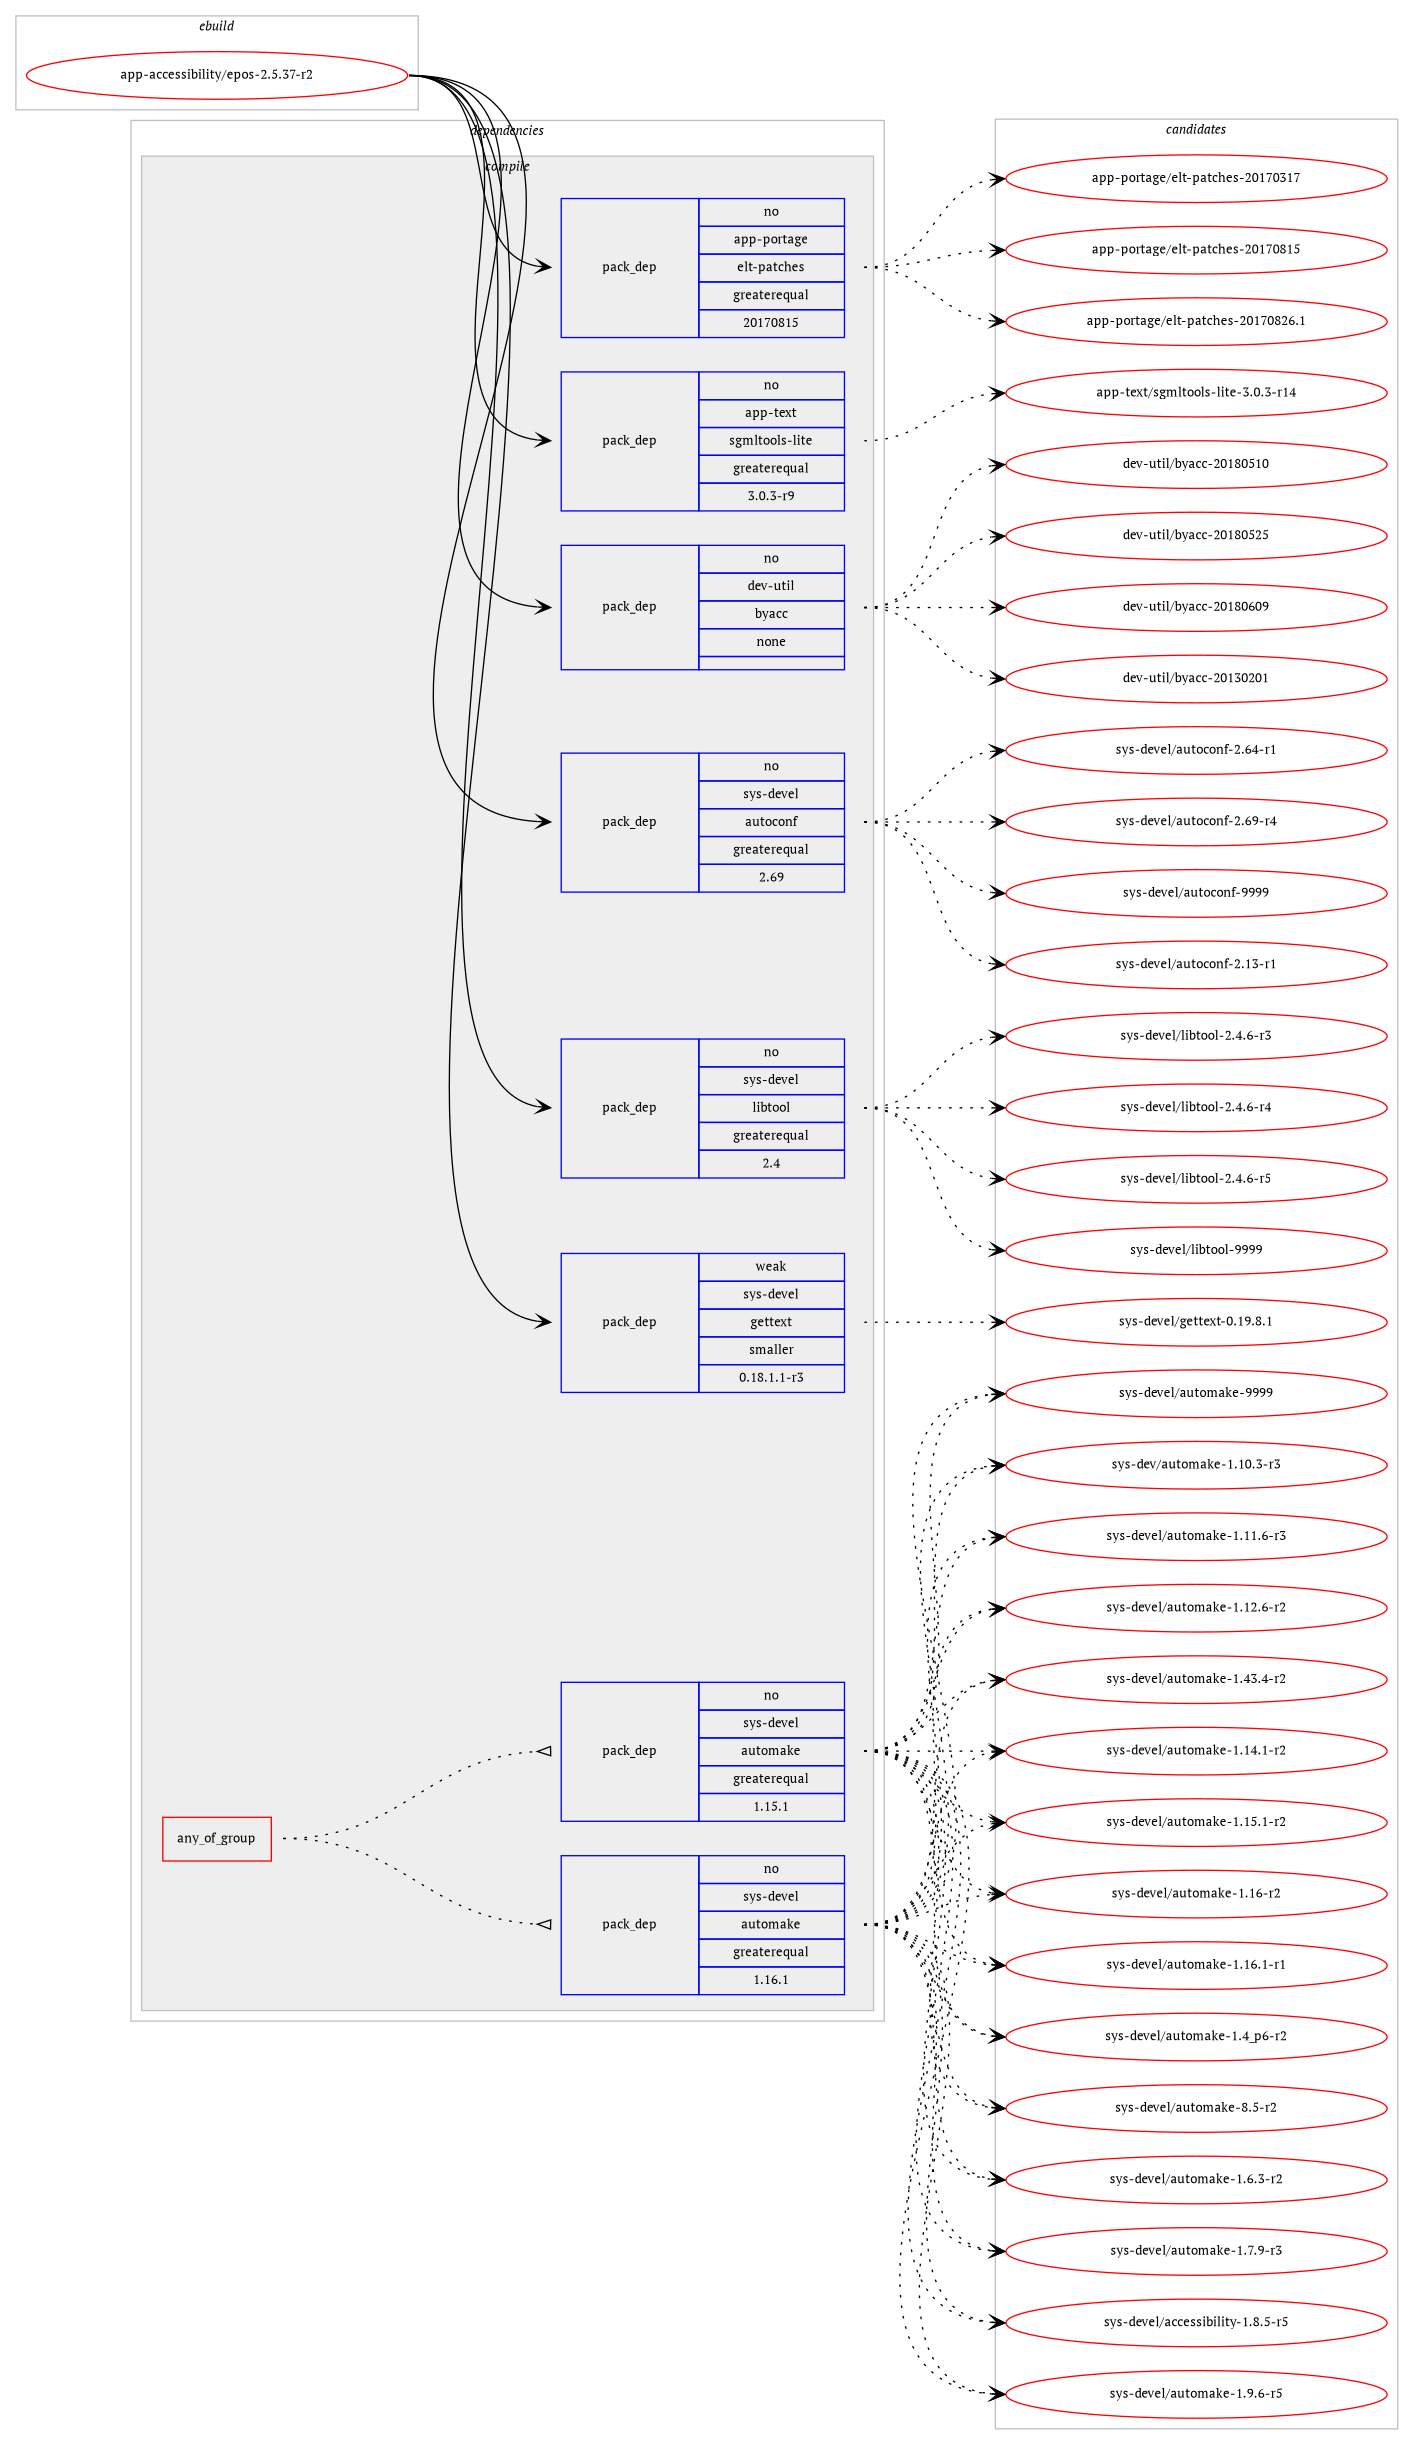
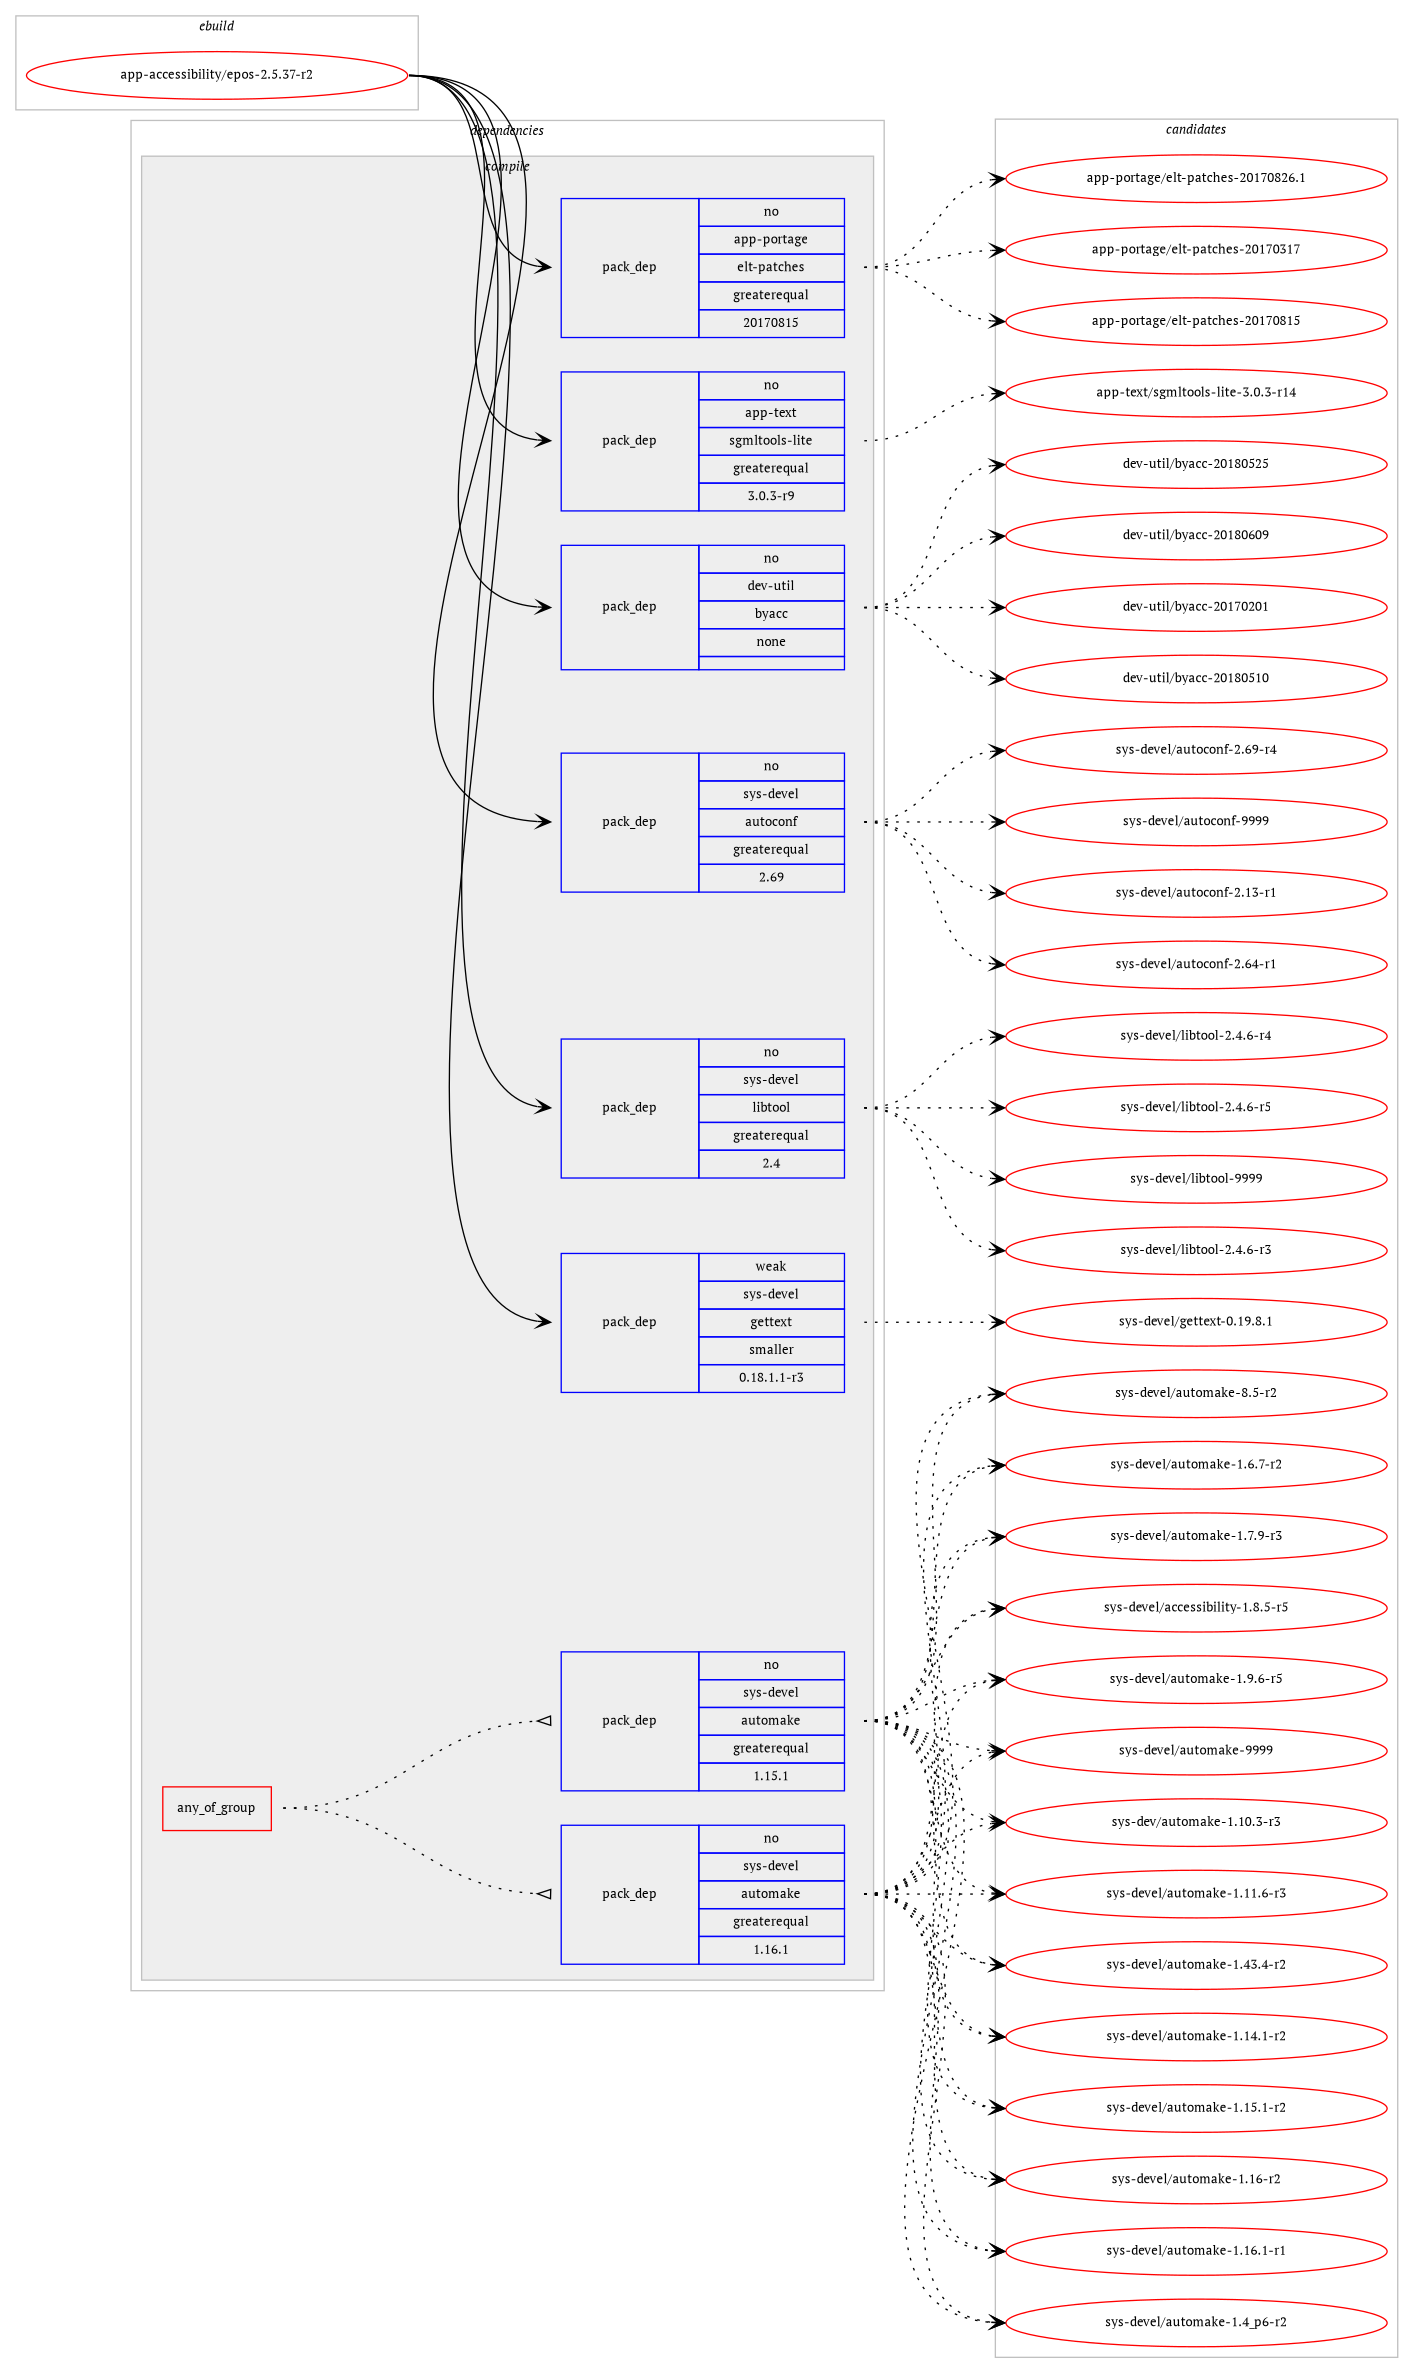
(1197, 679) -> (1197, 608)
(1197, 1608) -> none
(1197, 2180) -> (1197, 1465)
